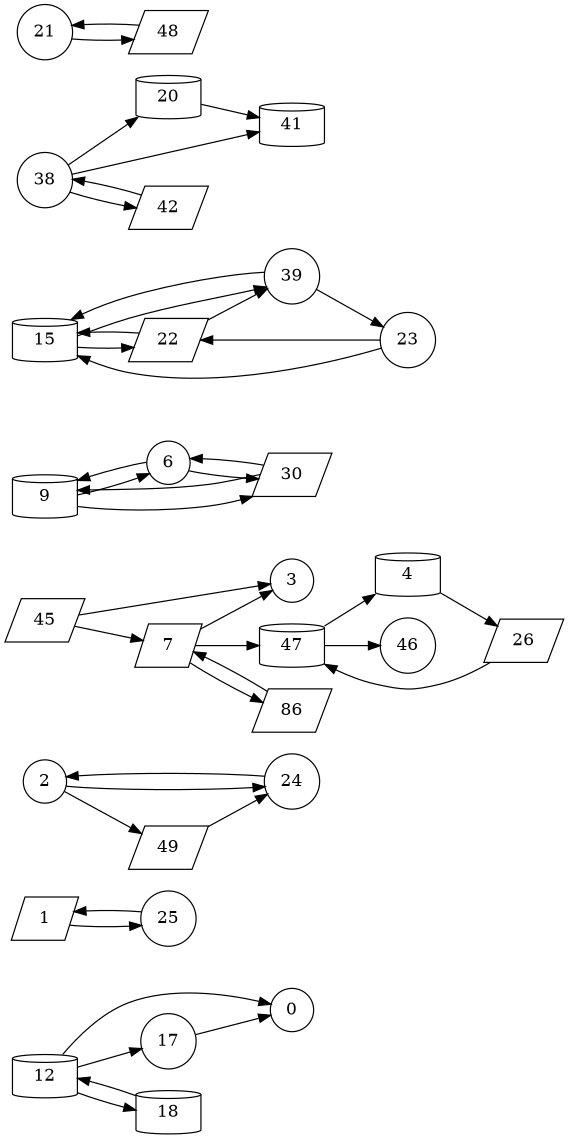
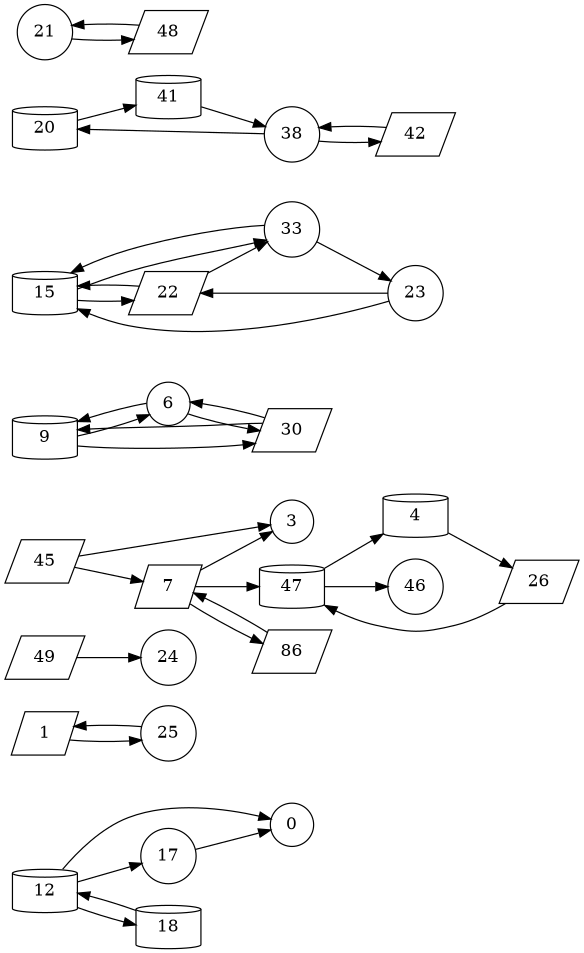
(160, 154) -> (228, 115)
(292, 276) -> (292, 229)
(45, 782) -> none
